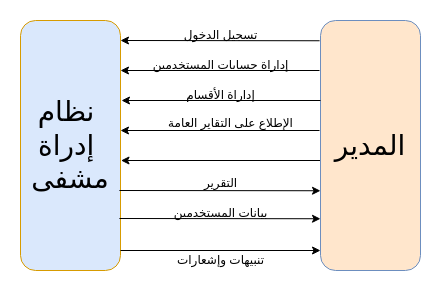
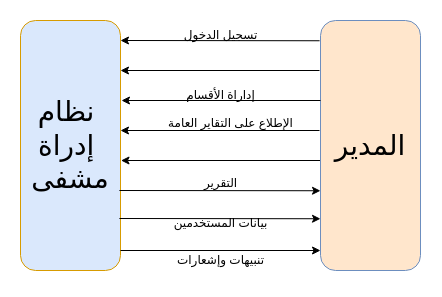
(221, 66) -> none
(221, 214) -> (221, 224)
